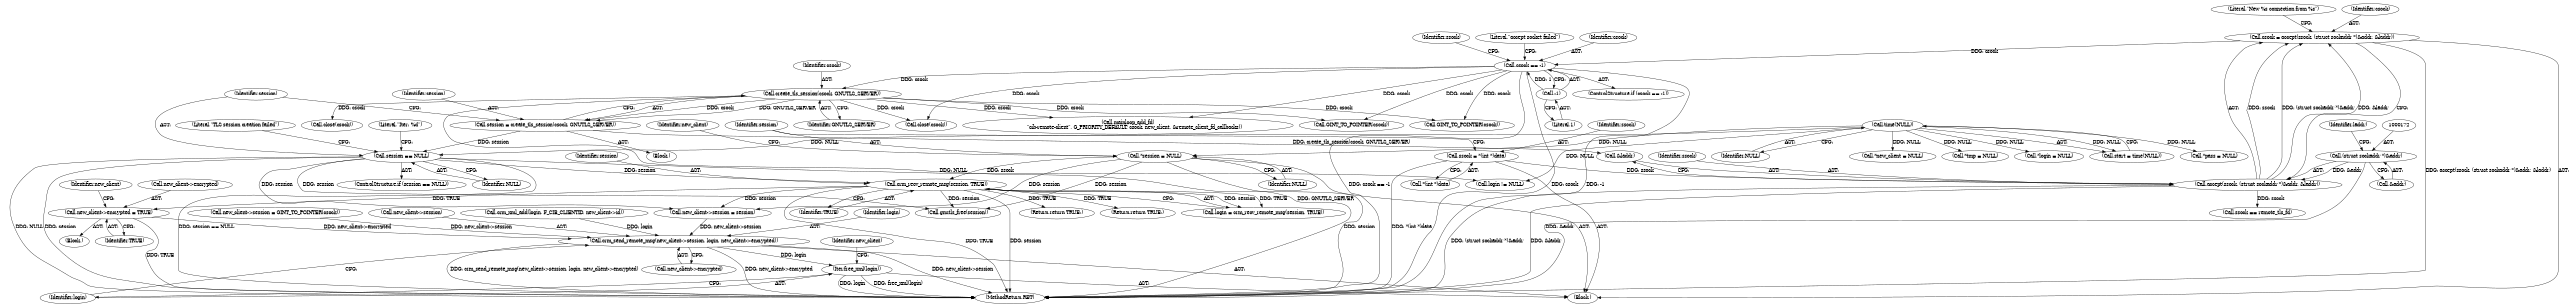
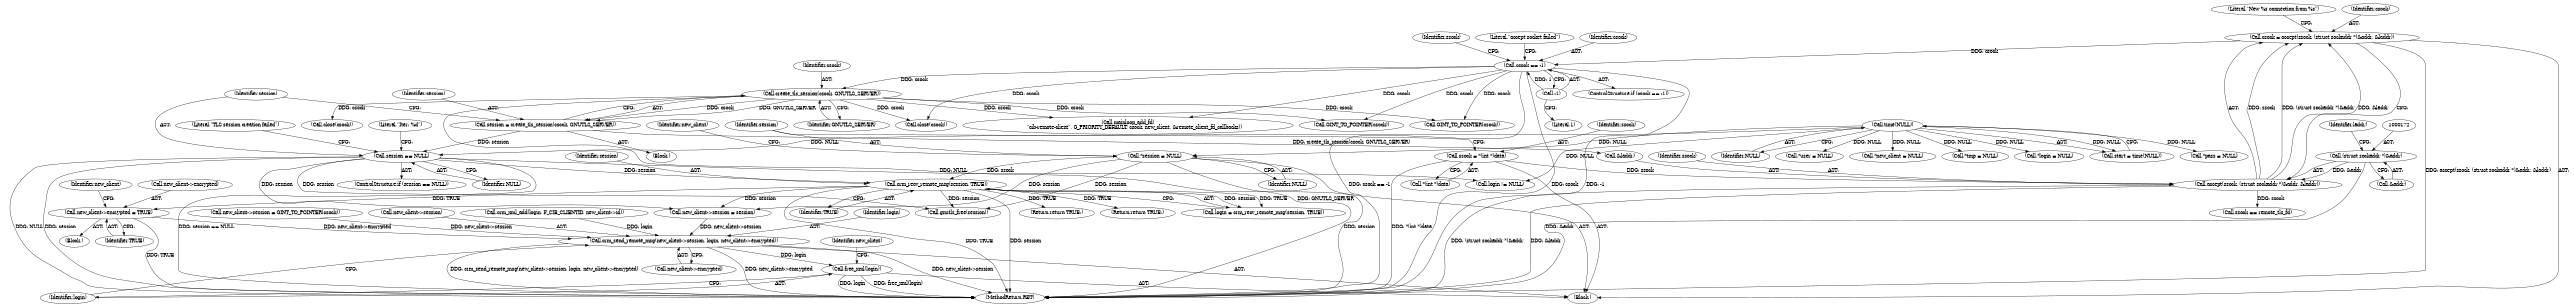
(1560, 111) -> none
none -> (1809, 157)
(1904, 181) -> none
(857, 270) -> (857, 270)
